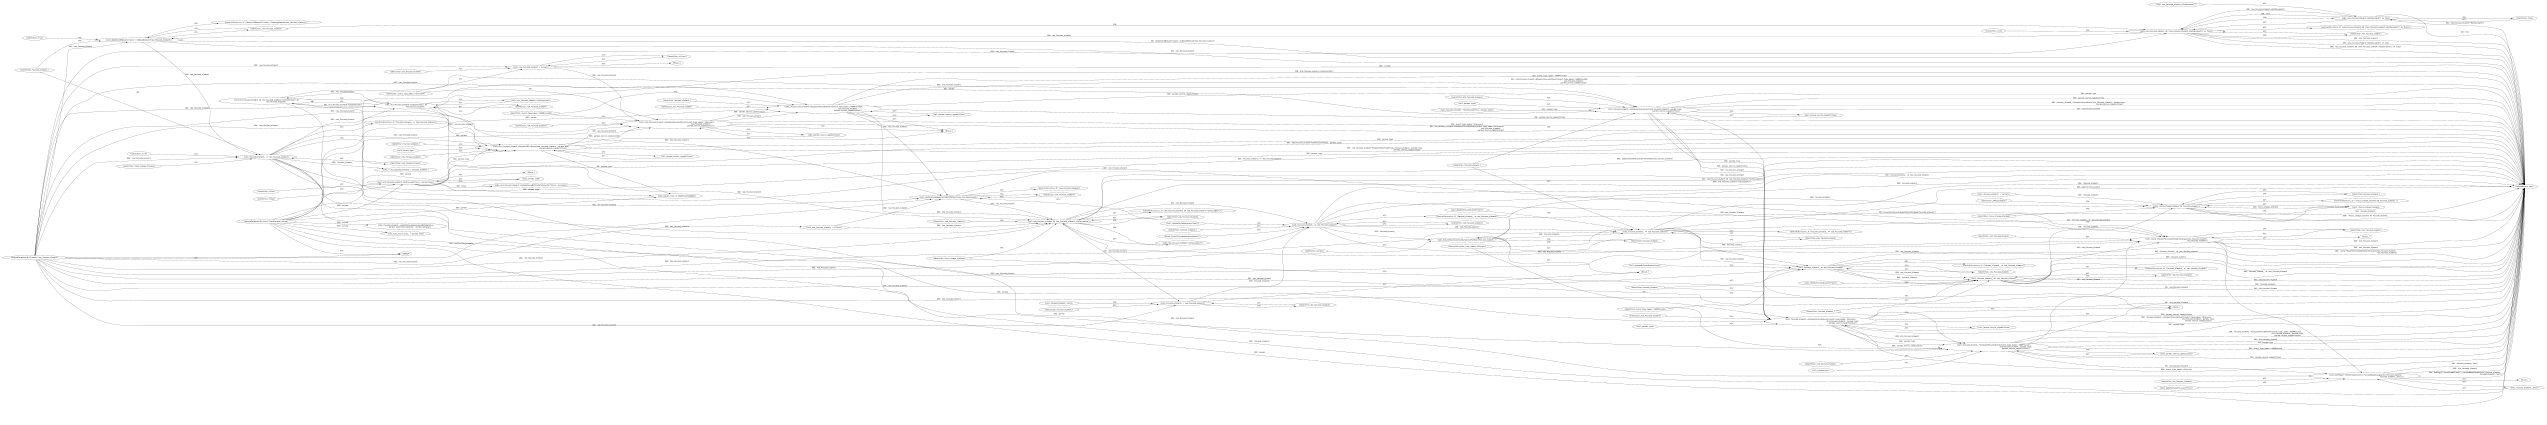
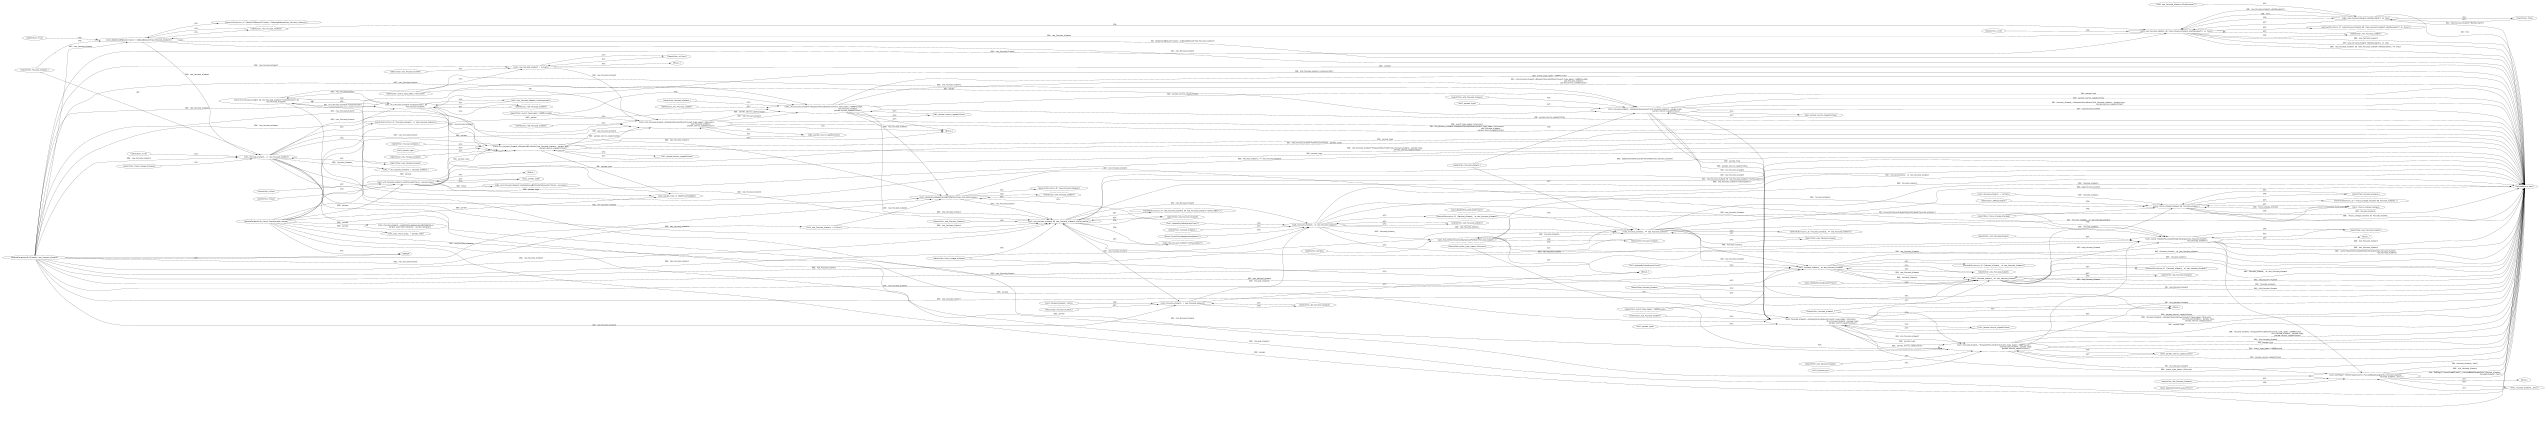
(1467, 110) -> none
